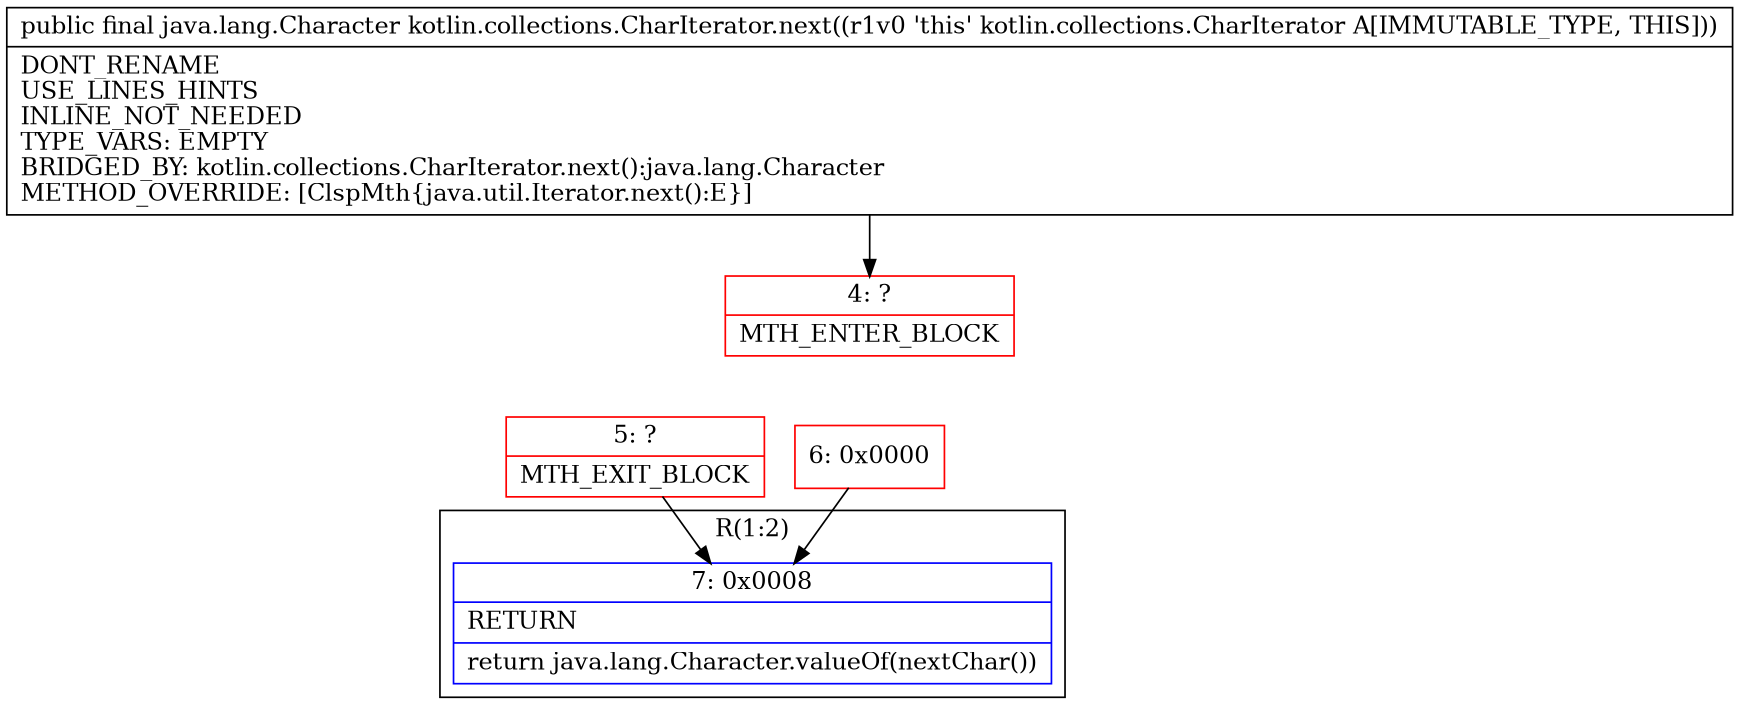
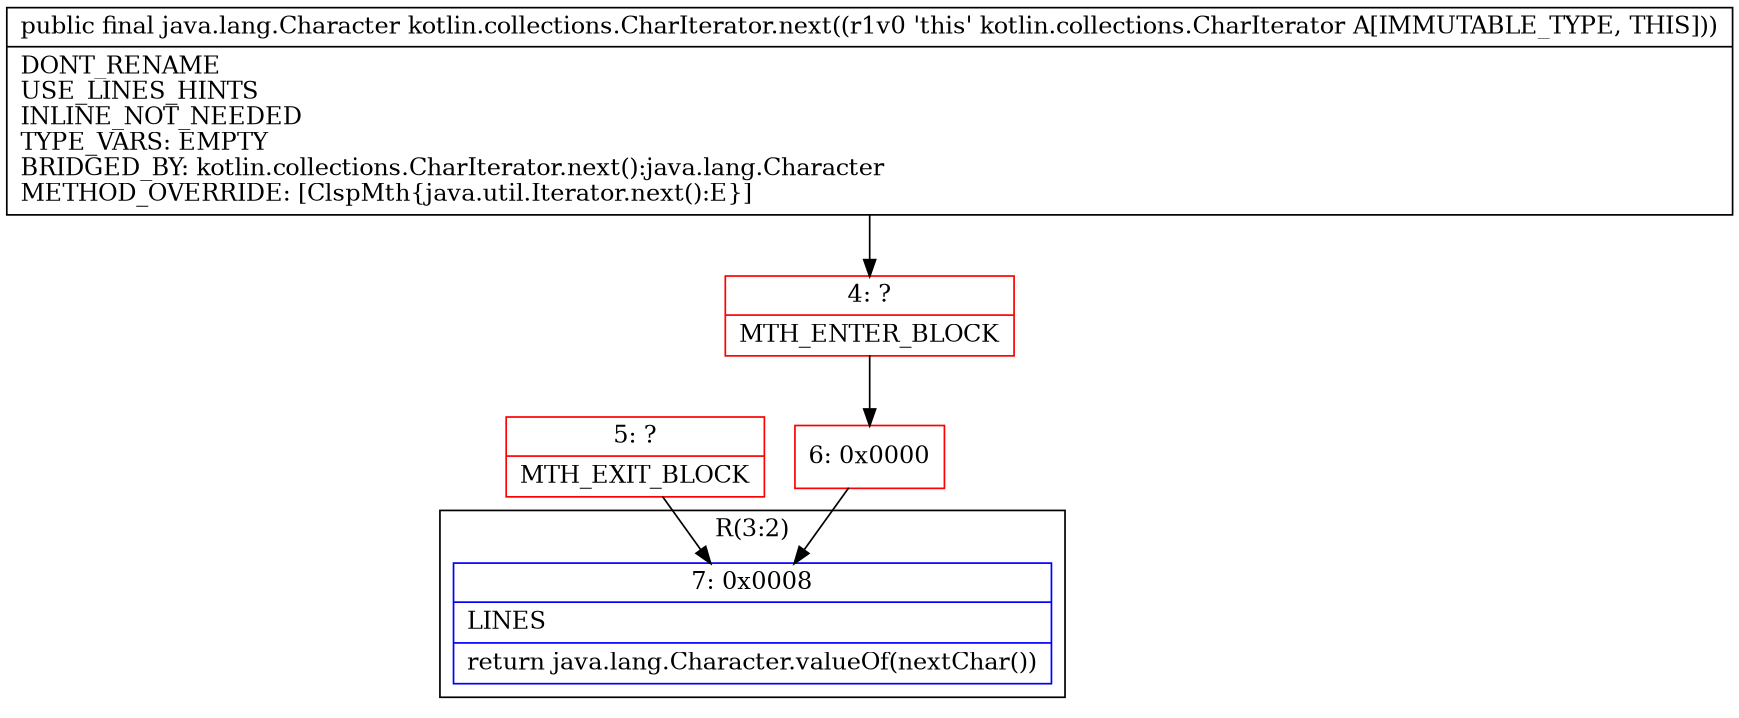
none -> (870, 382)
(752, 530) -> (752, 530)
(522, 622) -> (507, 622)
